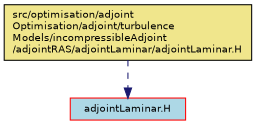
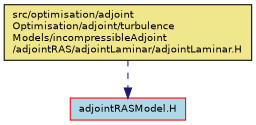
(128, 109) -> (128, 109)
